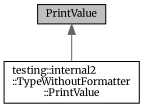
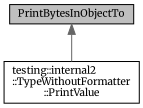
(72, 14) -> (72, 14)
